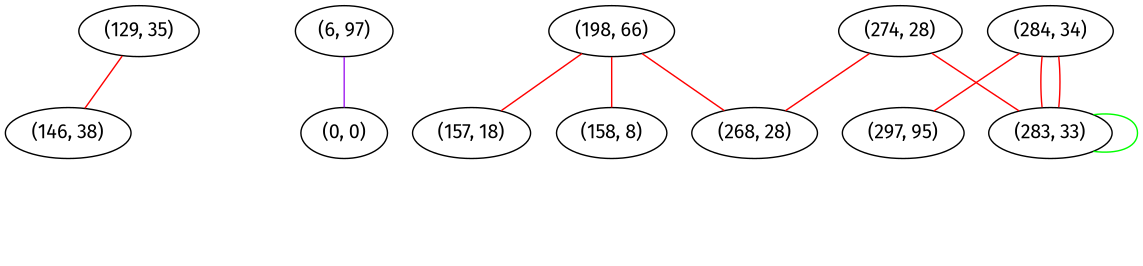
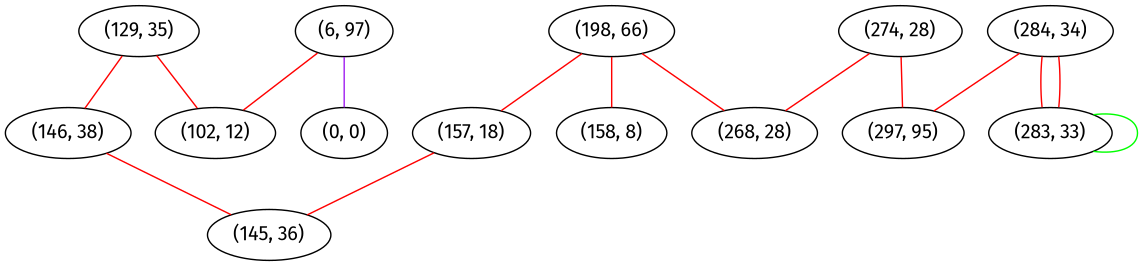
(967, 76) -> (902, 82)
none -> (215, 133)
none -> (269, 235)
